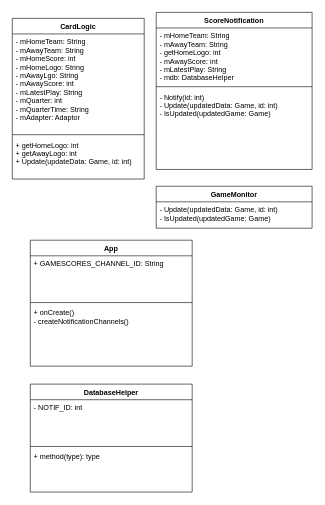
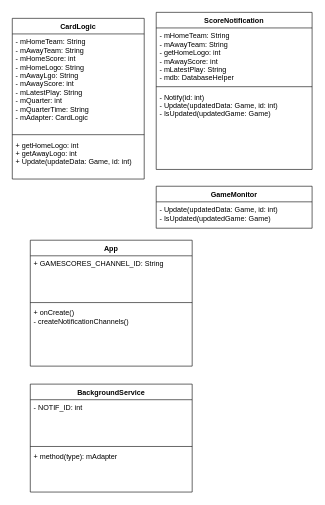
(50, 42) -> (50, 42)
(111, 392) -> (111, 392)
(71, 457) -> (79, 457)
